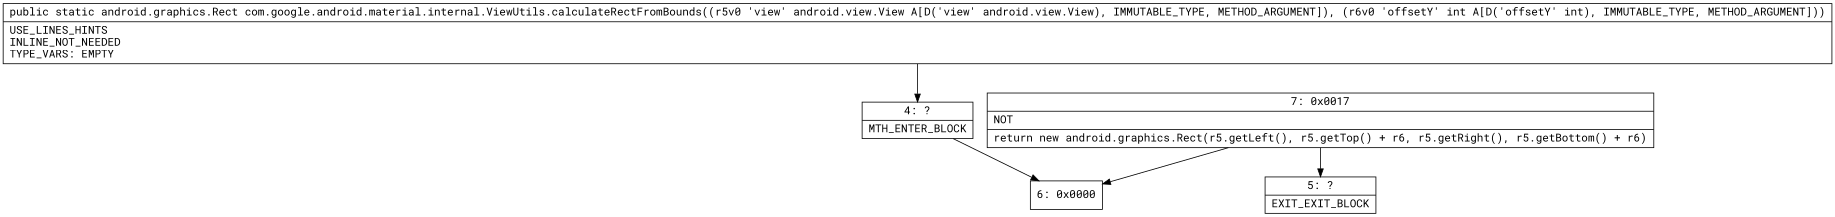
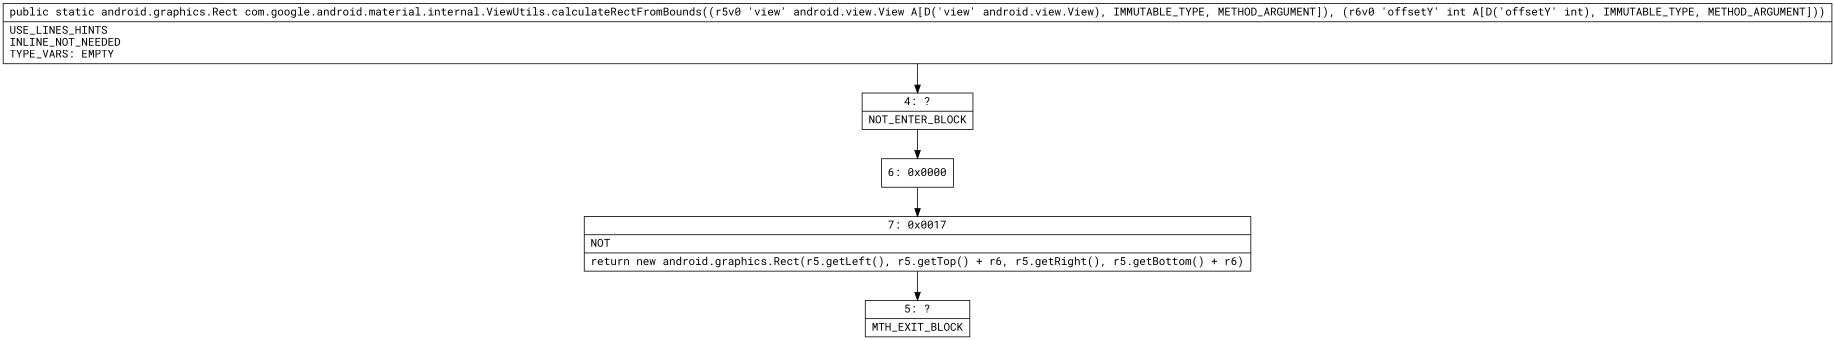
(918, 129) -> (918, 120)
(1169, 165) -> (918, 198)
(1320, 204) -> (918, 327)
